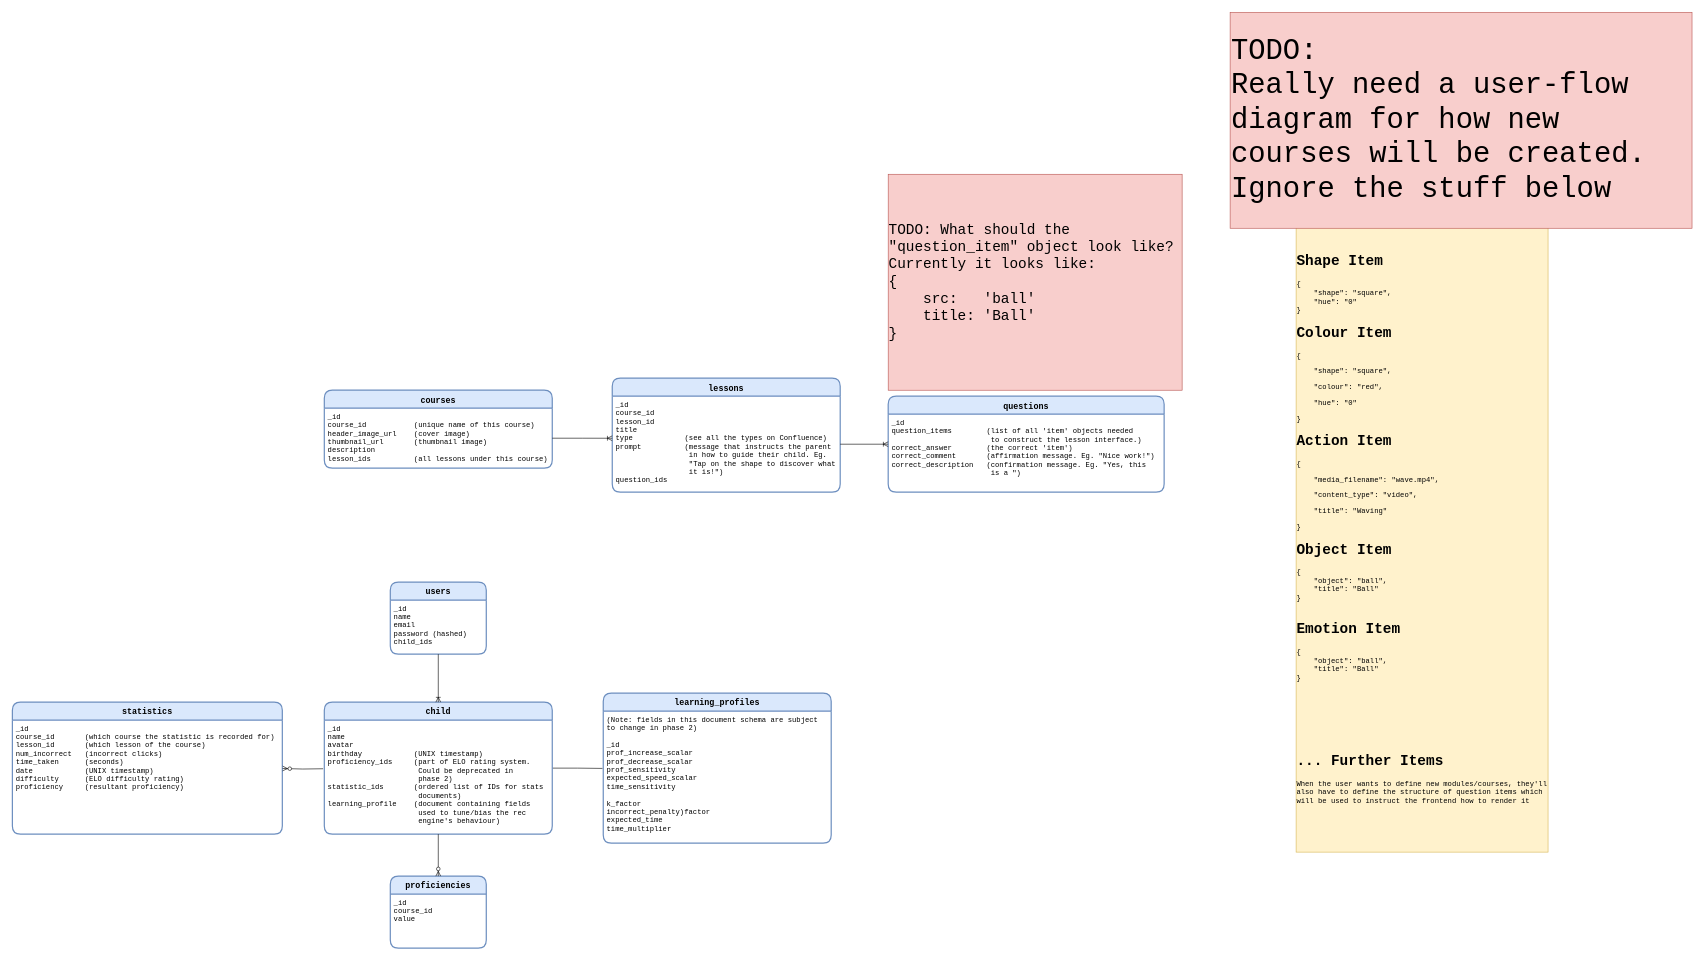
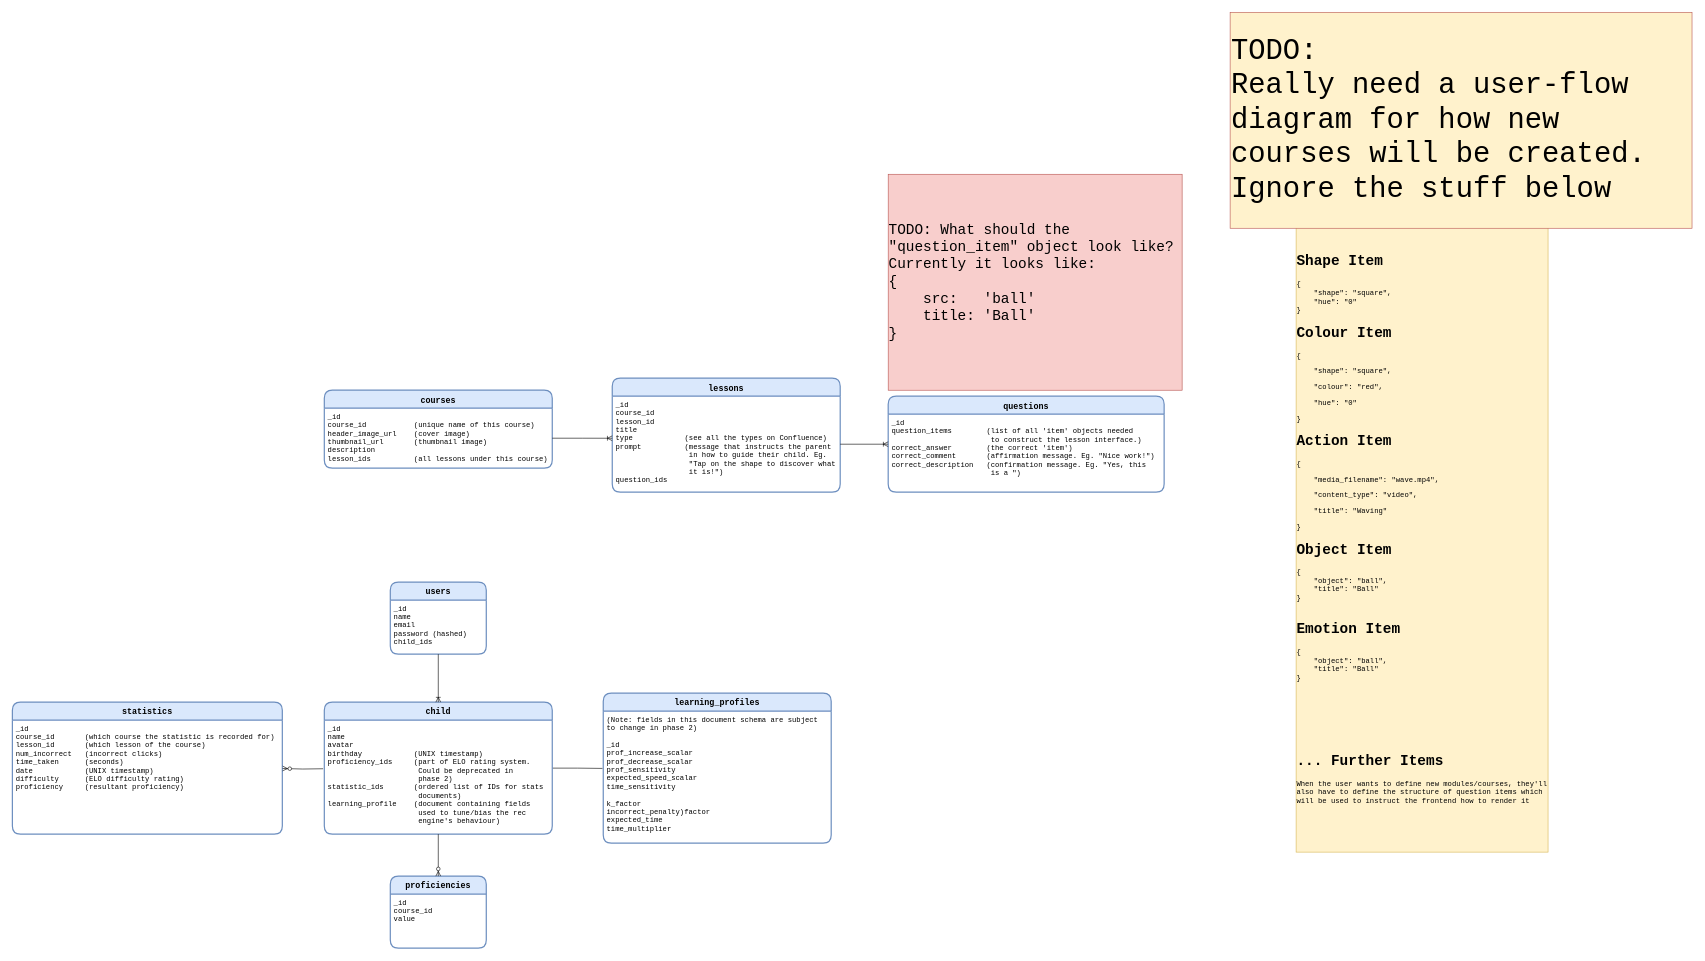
(1461, 120) -> (1461, 120)
